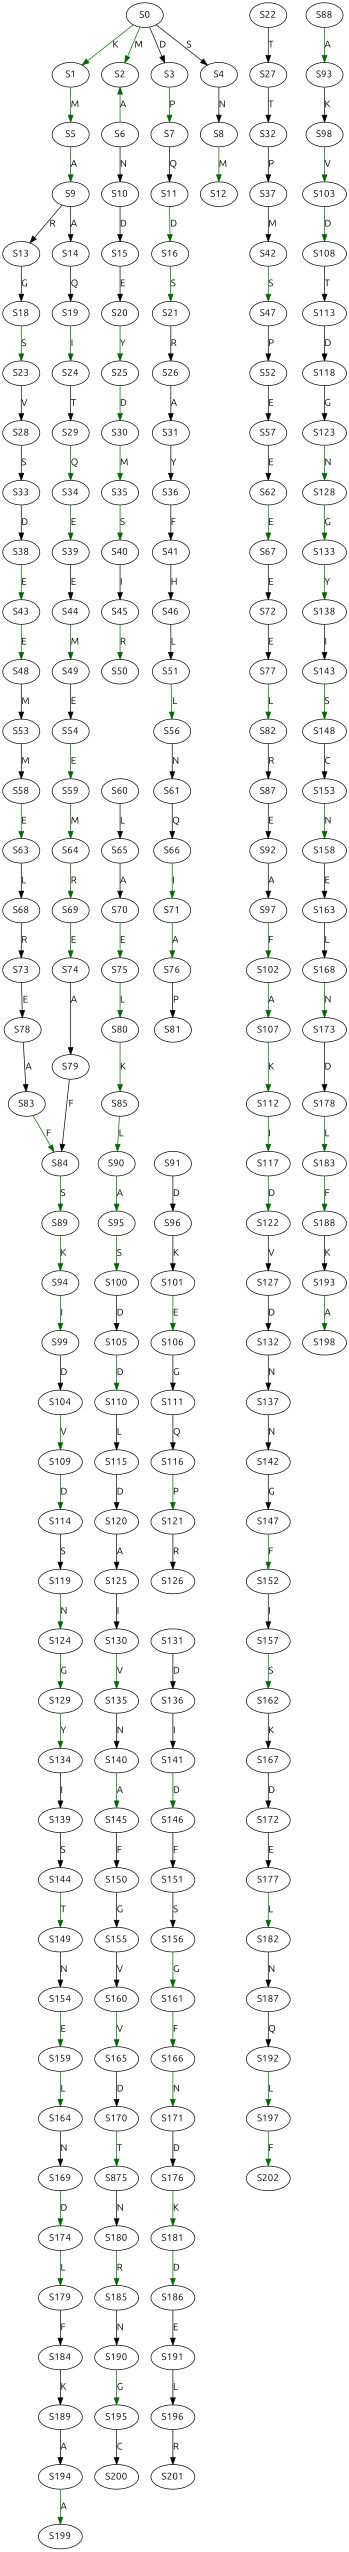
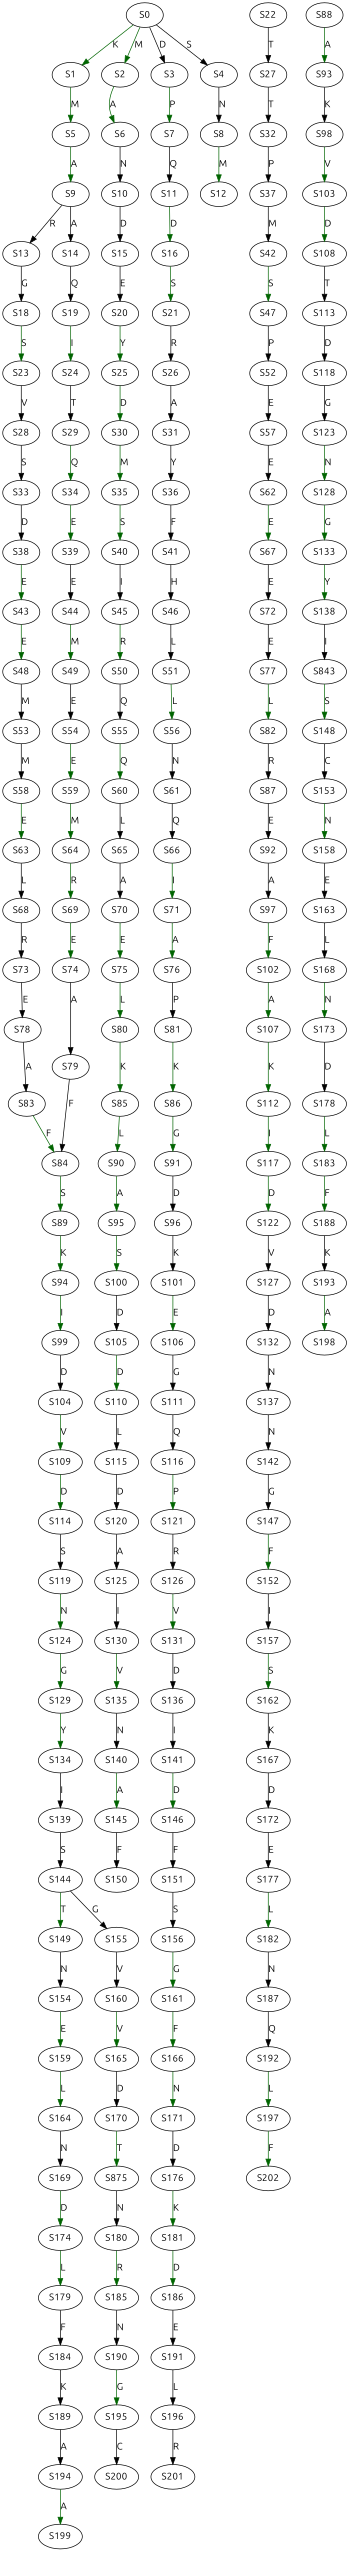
(120, 108) -> (110, 101)
(325, 672) -> (325, 672)
none -> (120, 731)
none -> (173, 1104)
none -> (173, 1608)
(117, 1906) -> (86, 1907)
